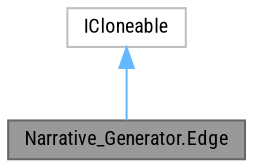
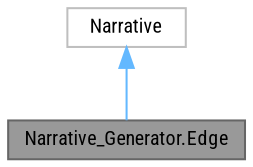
(127, 28) -> (127, 28)
